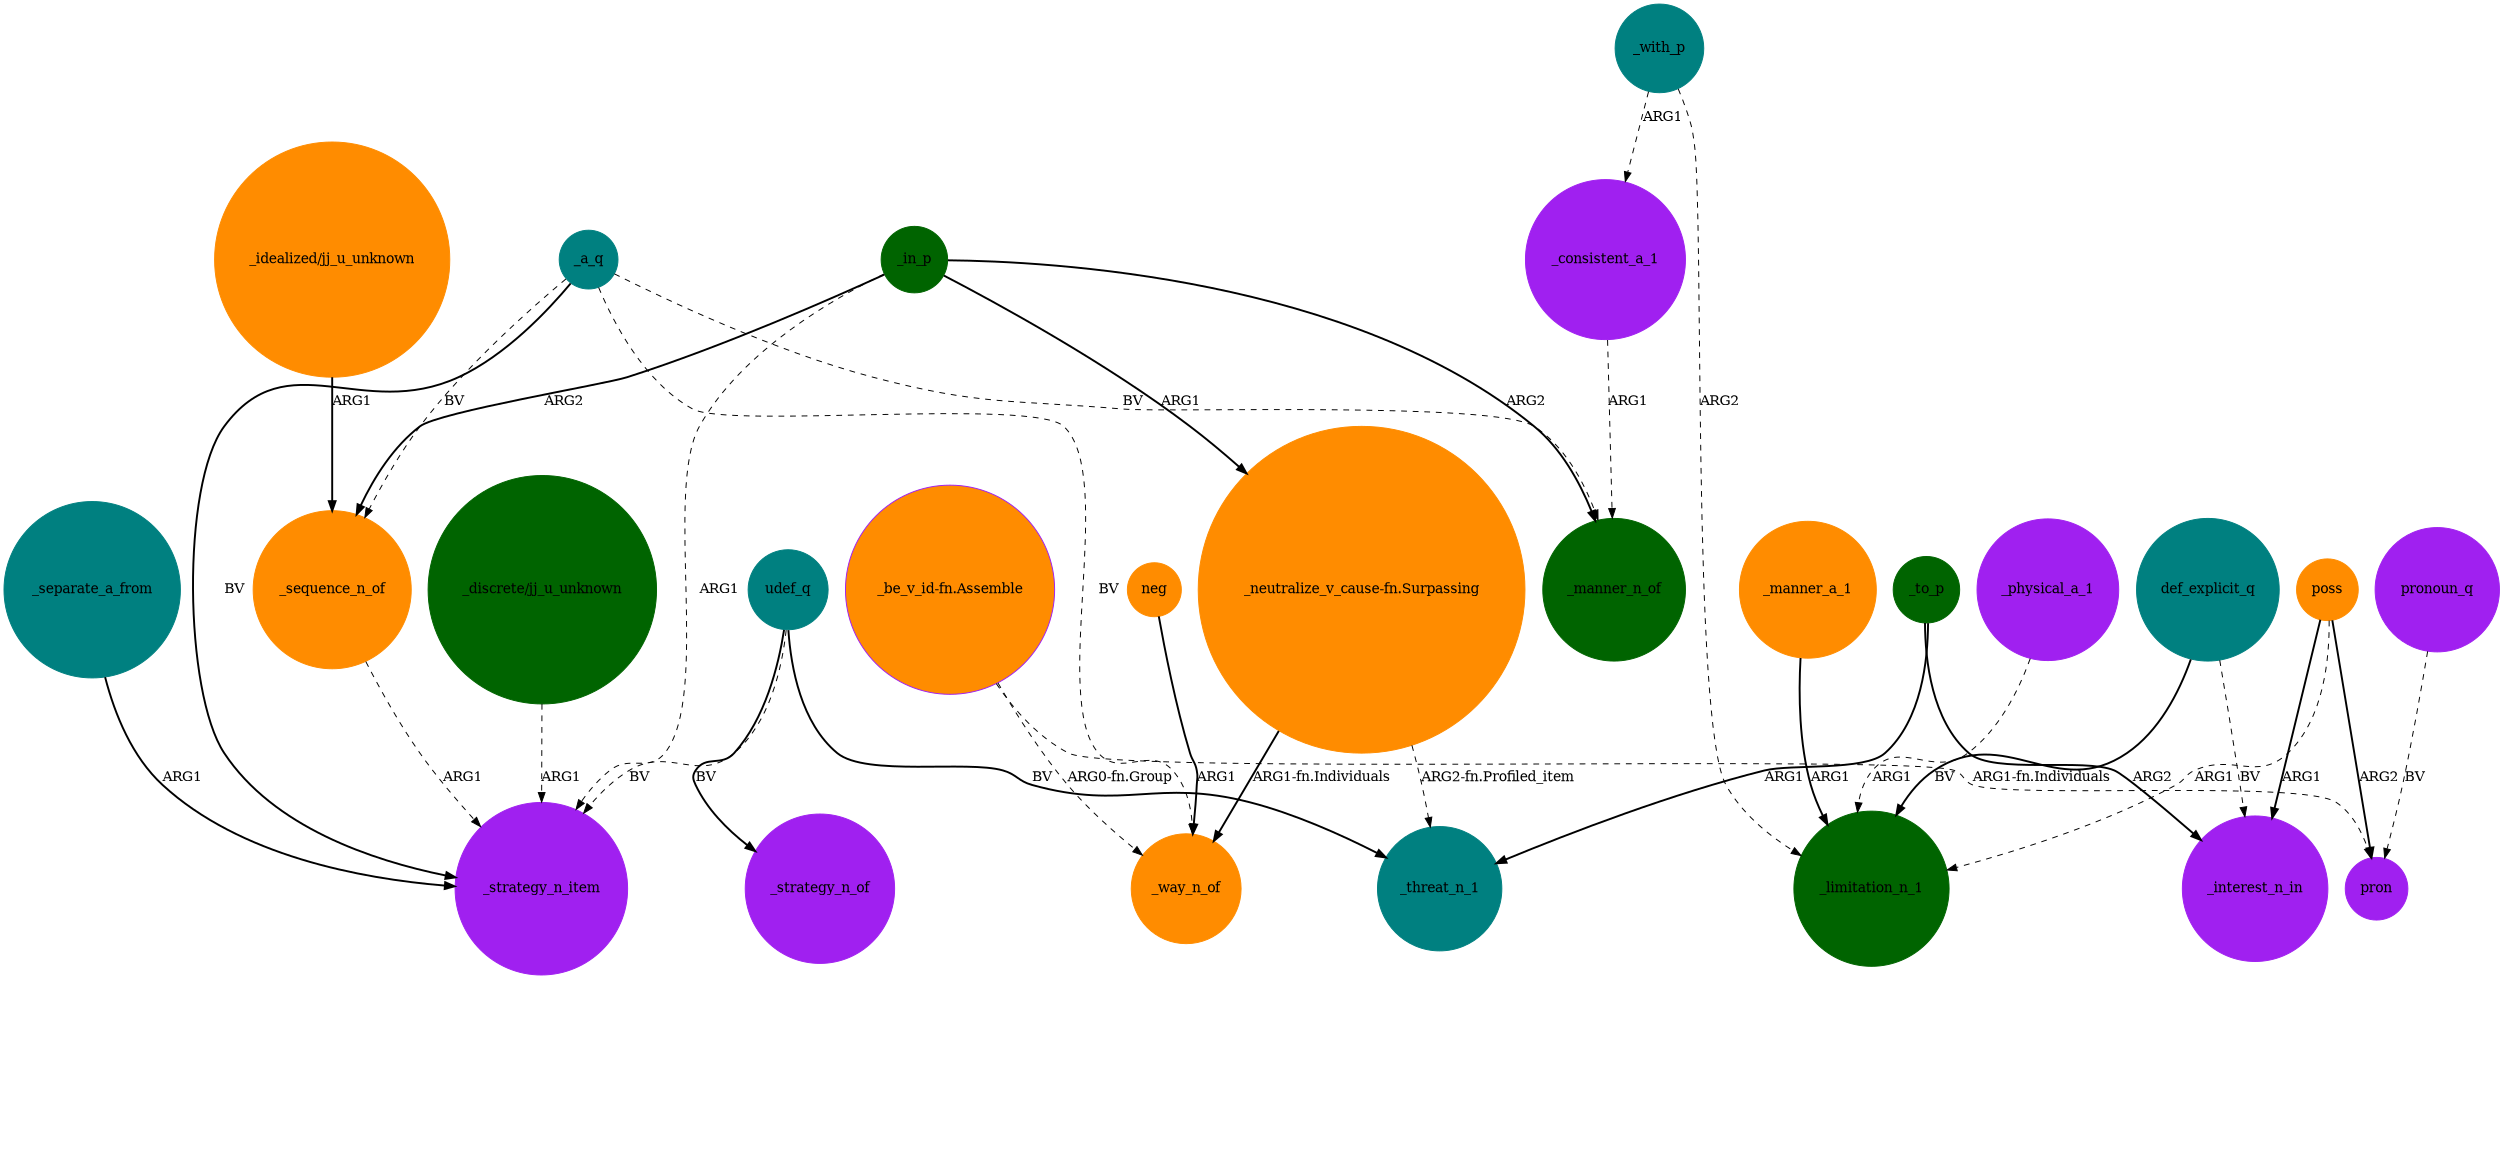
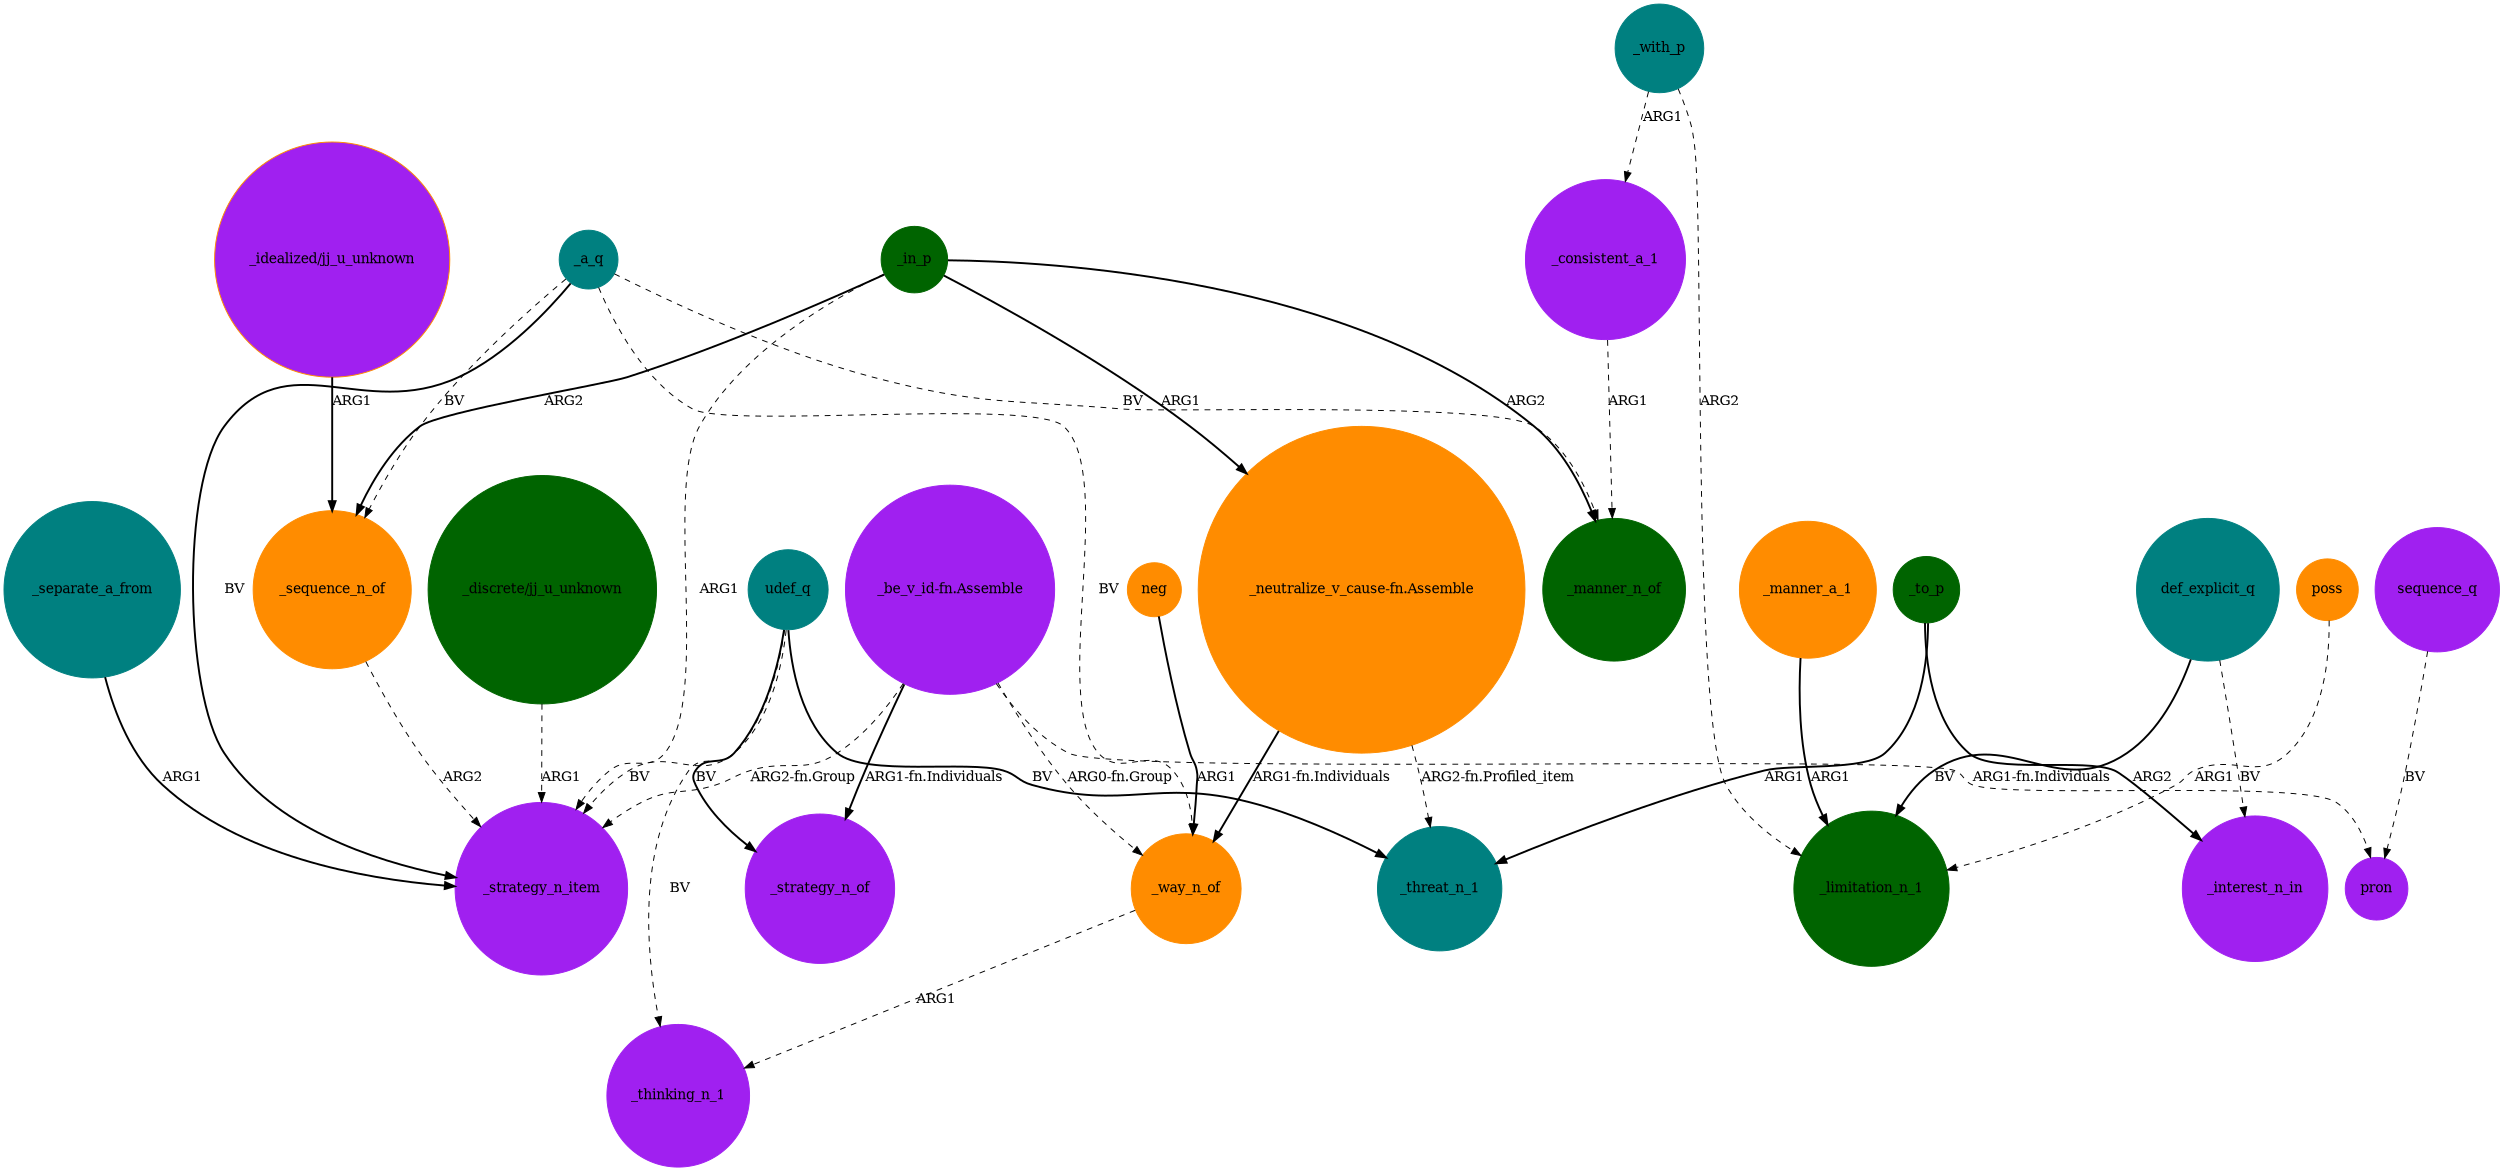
(332, 260) -> (332, 260)
(950, 590) -> (950, 590)
(1362, 590) -> (1362, 590)
(2048, 590) -> none
(2437, 590) -> (2437, 590)
(2297, 714) -> none
(2351, 734) -> none
none -> (876, 746)
none -> (768, 767)
(463, 778) -> (463, 778)
none -> (678, 1096)
